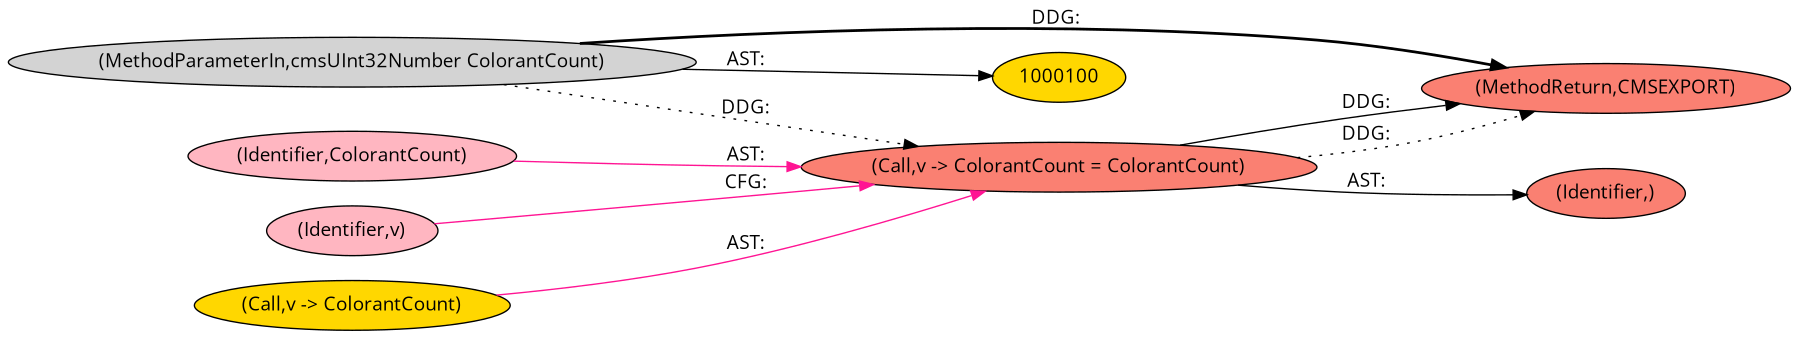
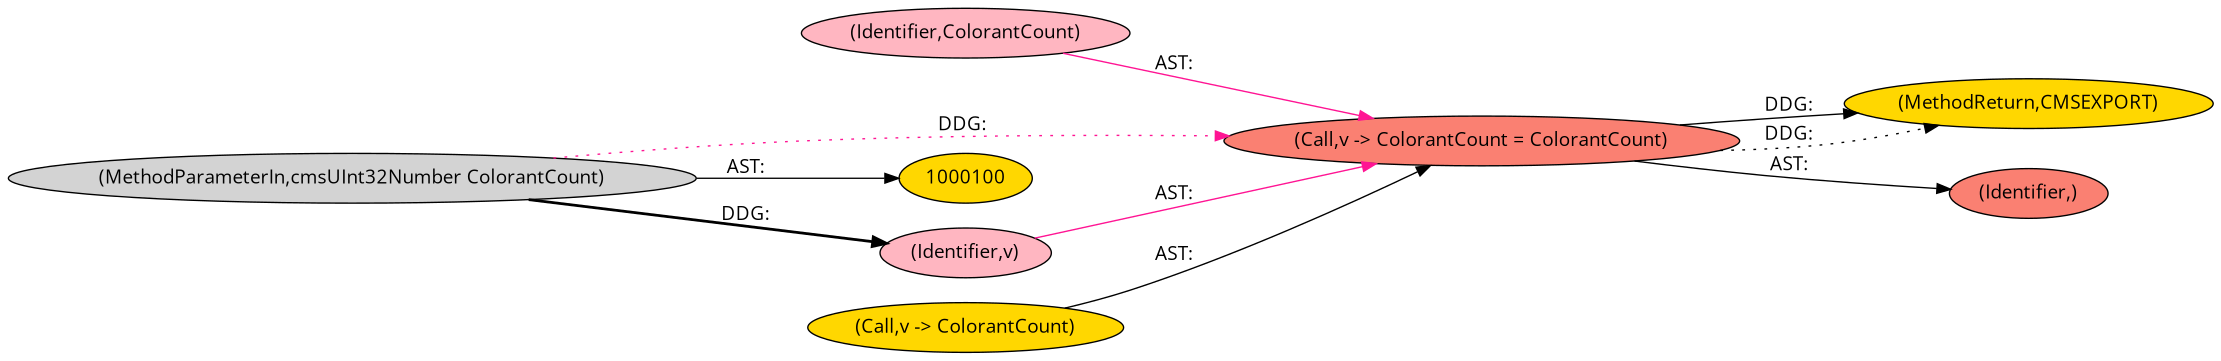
(1037, 29) -> (701, 221)
(1606, 88) -> (2029, 104)
(704, 114) -> (884, 138)
(749, 183) -> (1177, 194)
(737, 260) -> (1244, 248)
